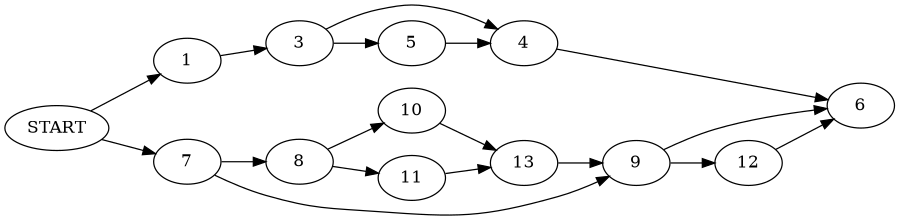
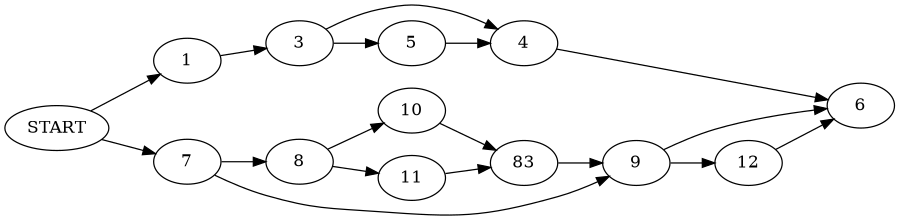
(524, 163) -> (524, 163)
